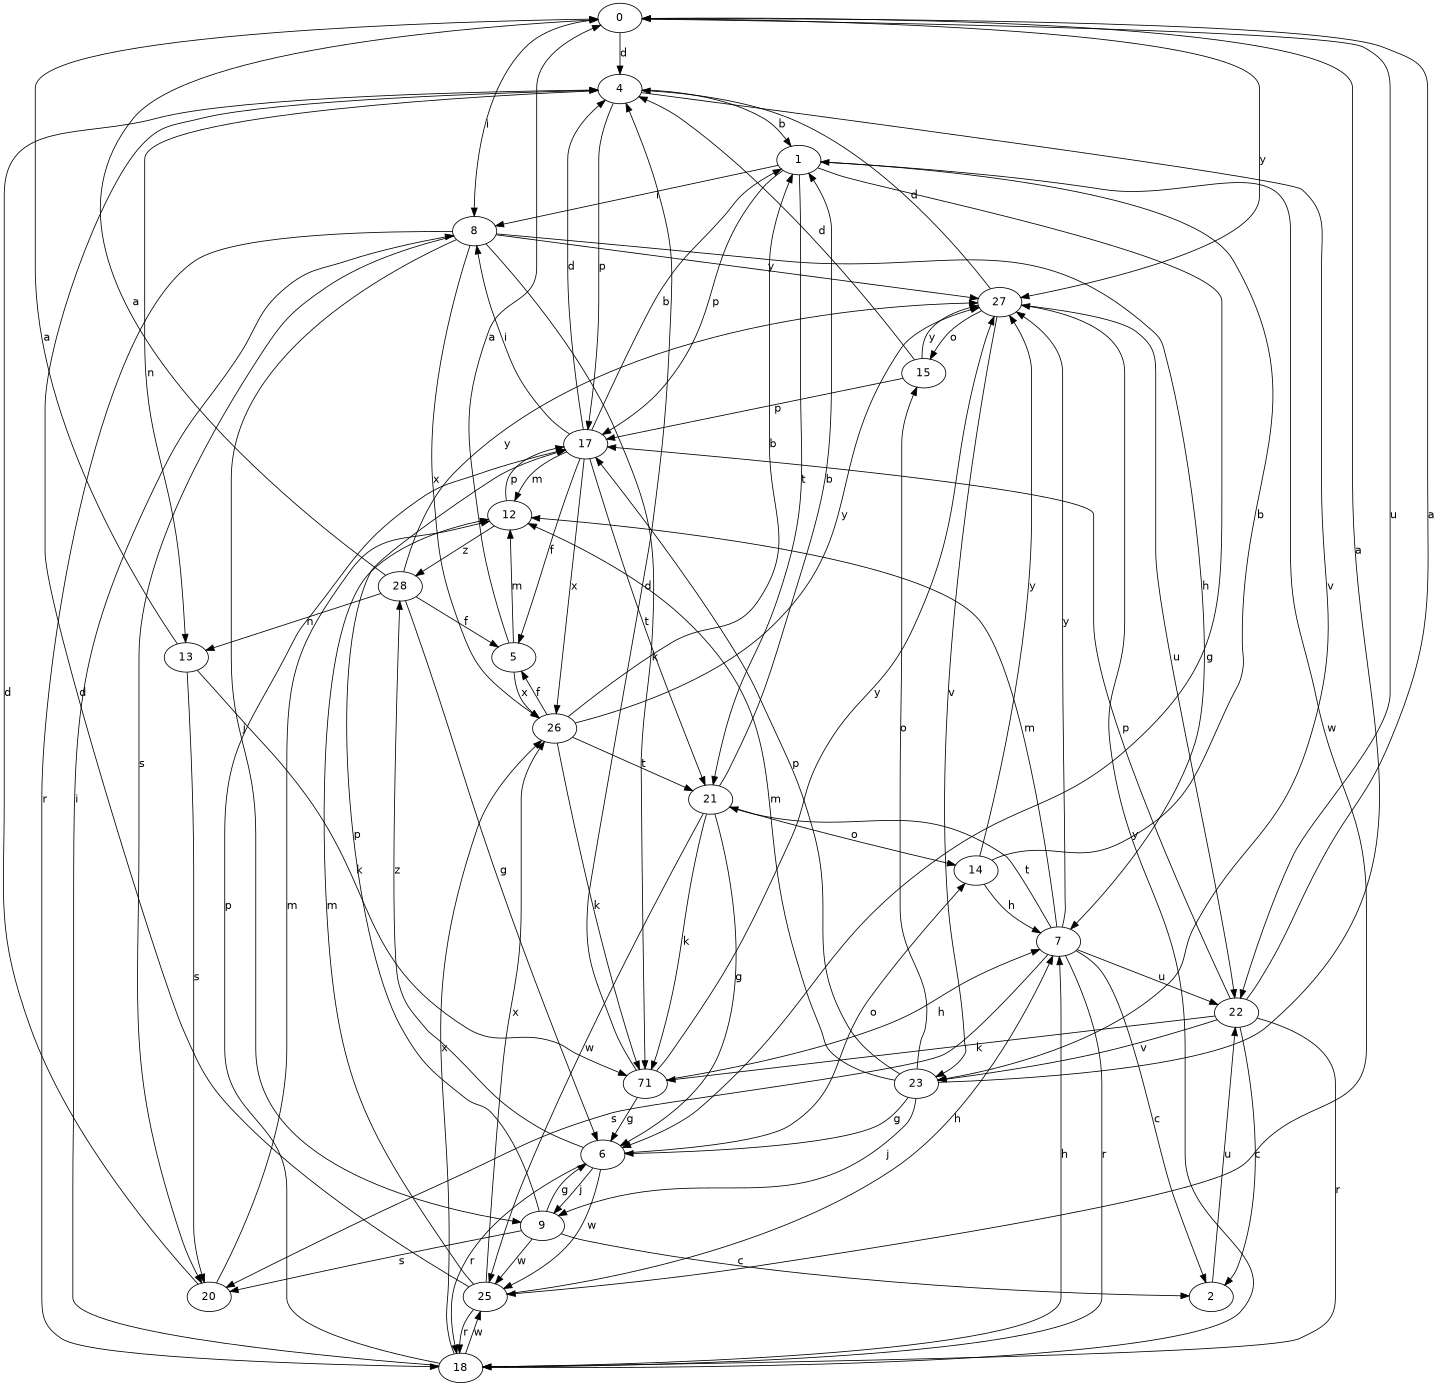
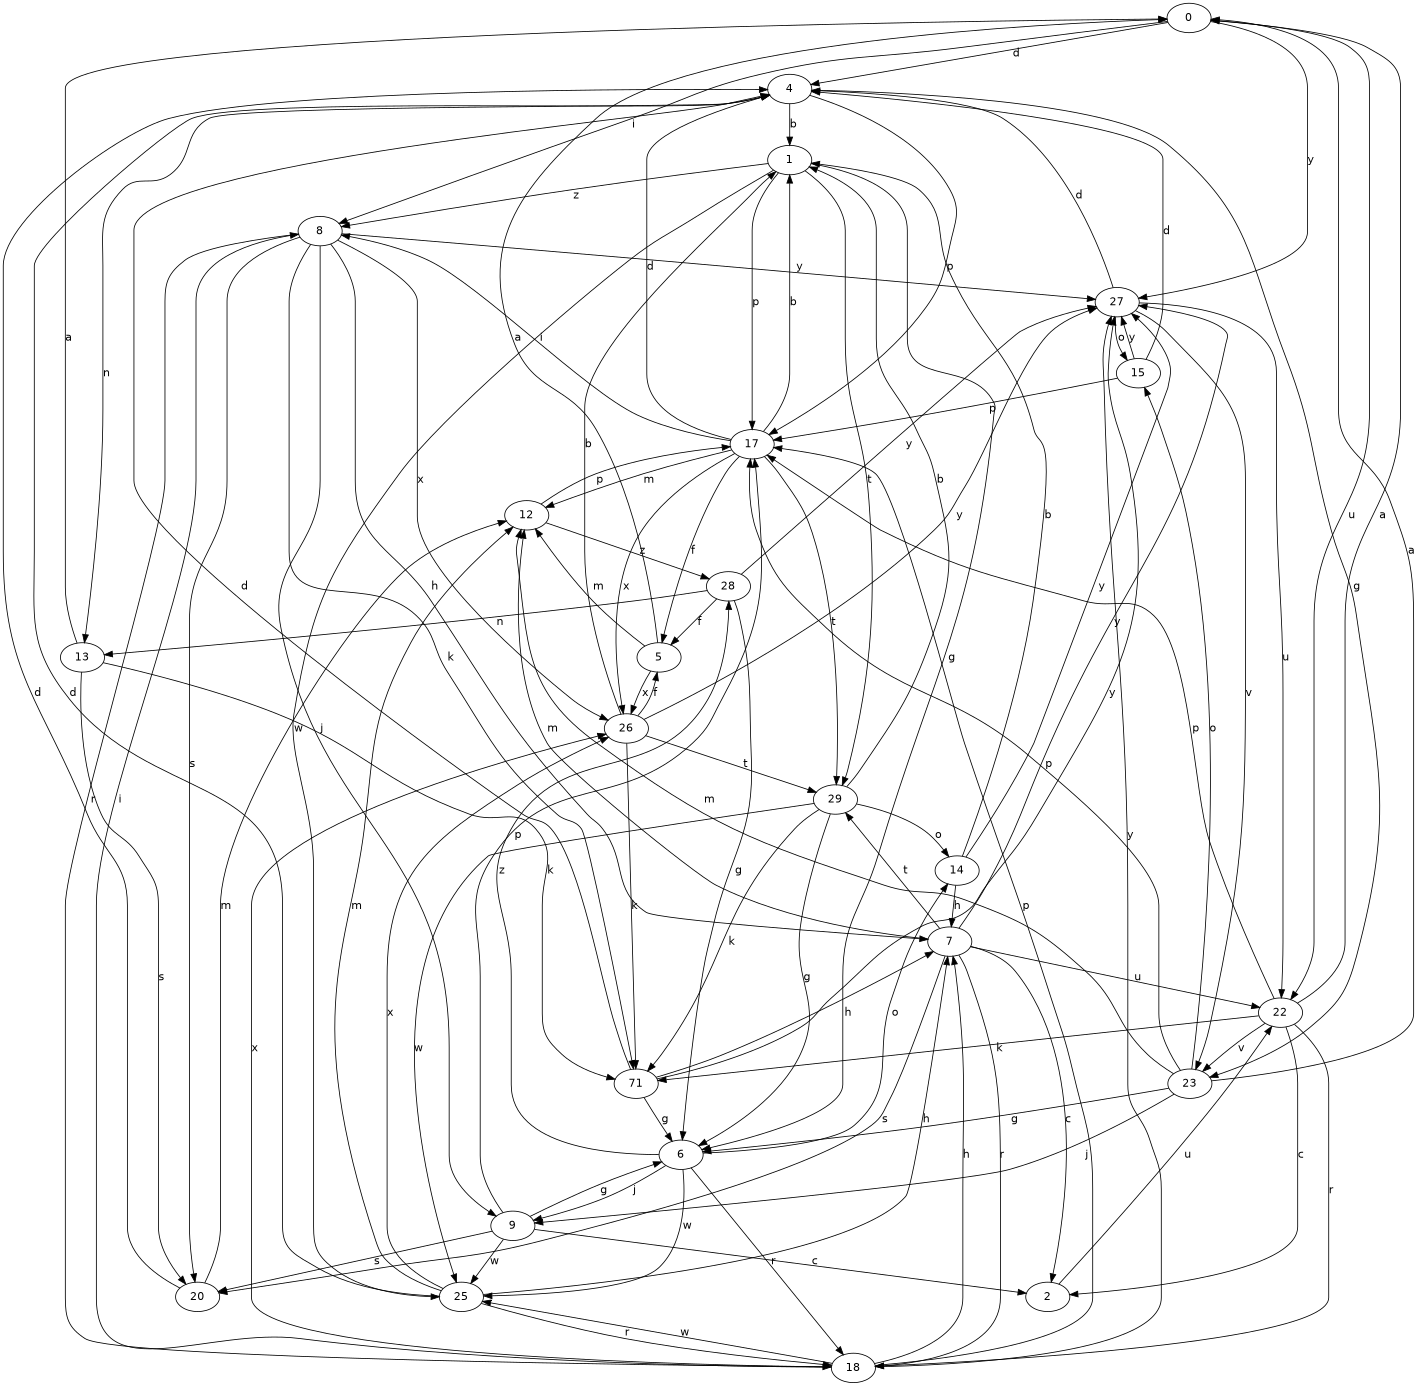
(112, 164) -> none
(658, 196) -> (577, 196)
(1331, 586) -> (1357, 586)
(711, 800) -> (835, 800)
